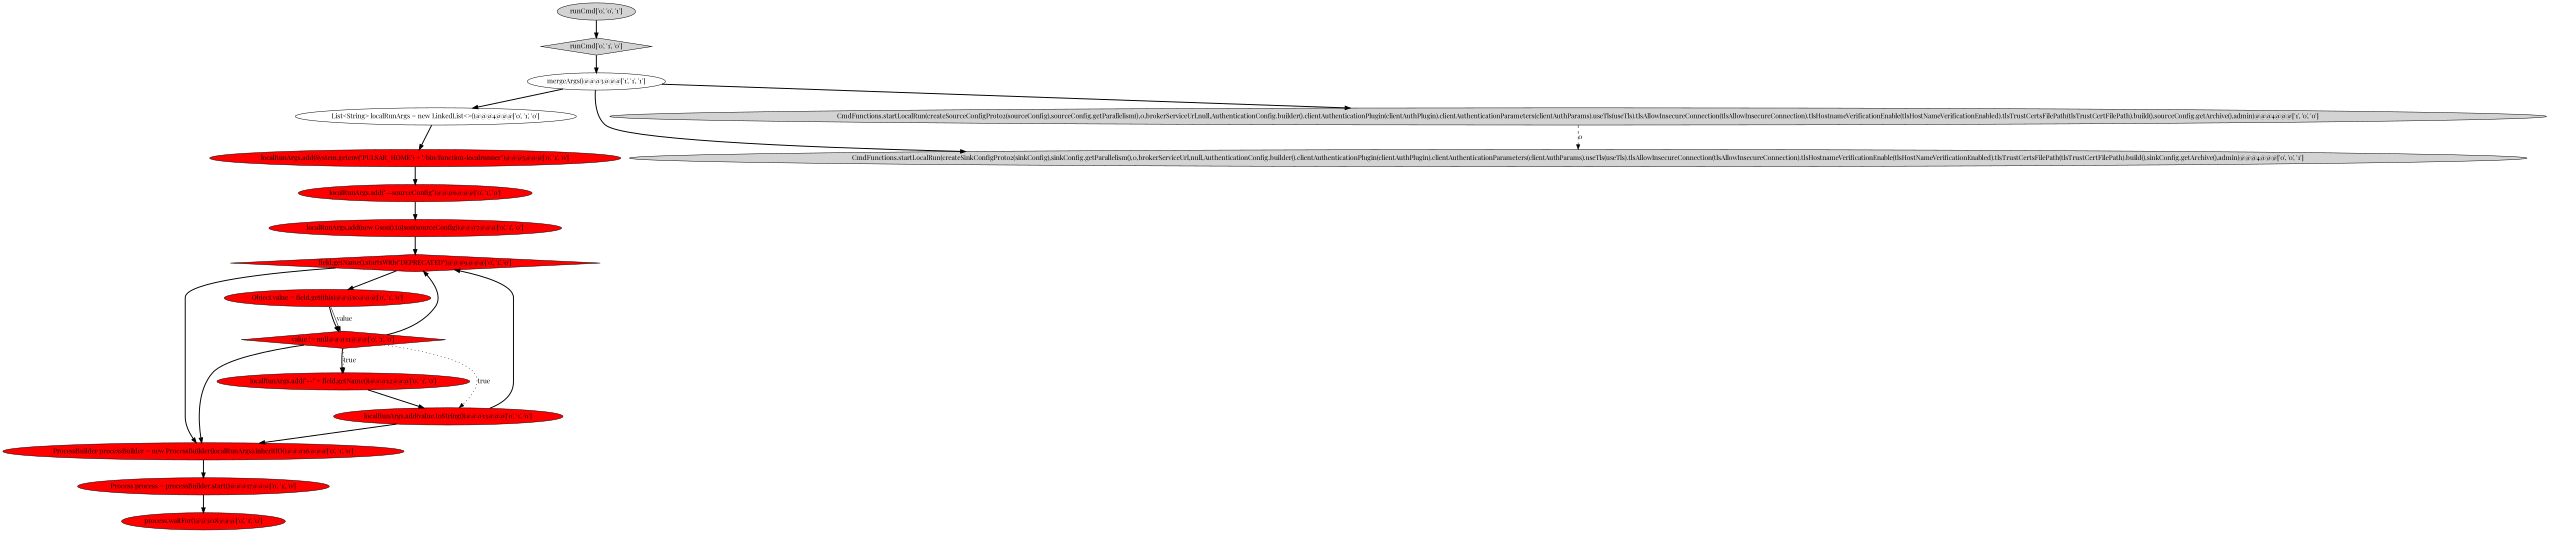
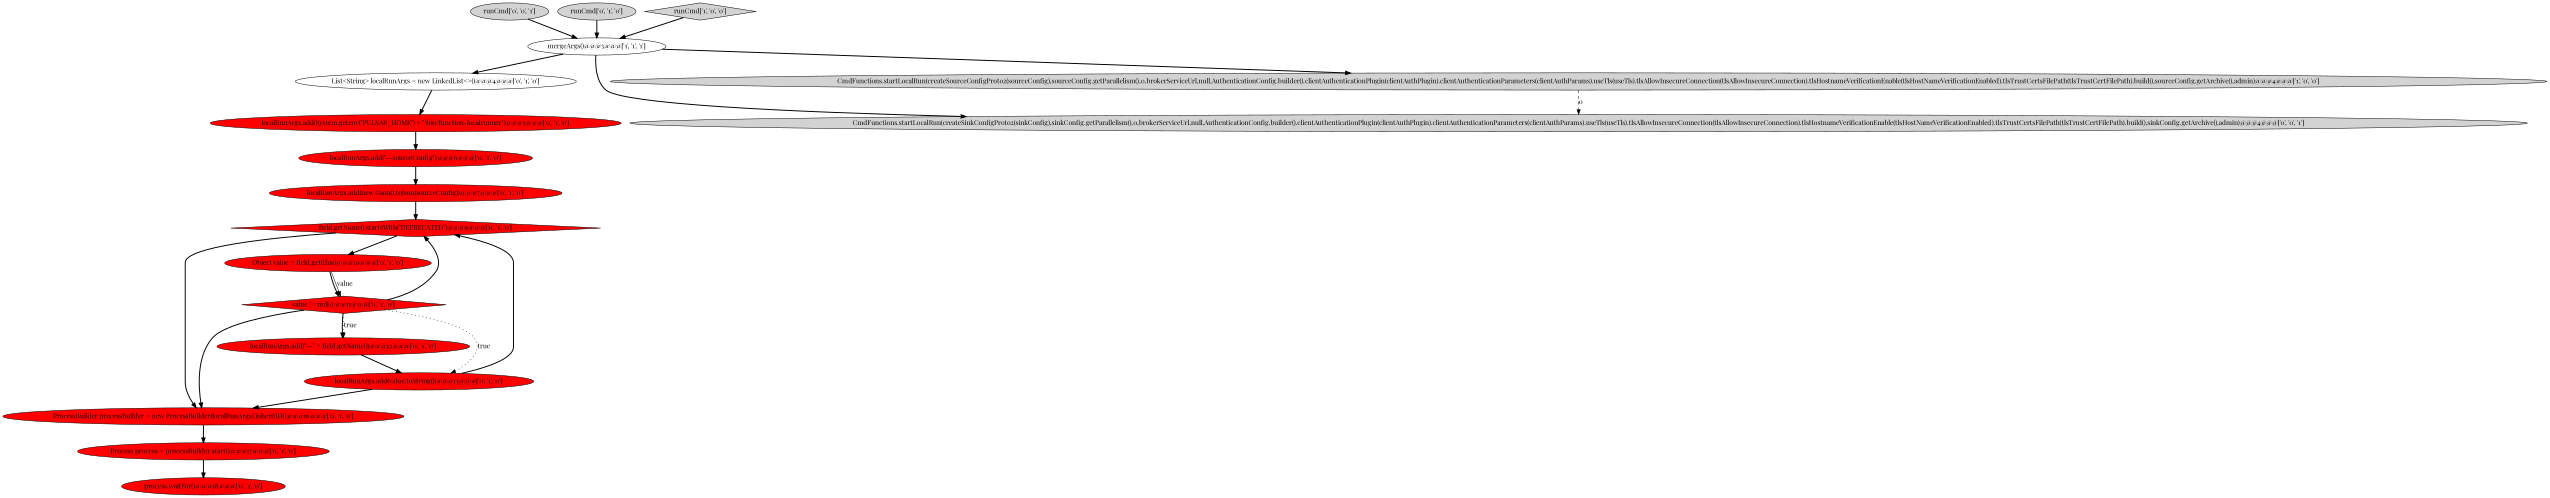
none -> (700, 12)
(596, 27) -> (550, 28)
(596, 46) -> (597, 12)
